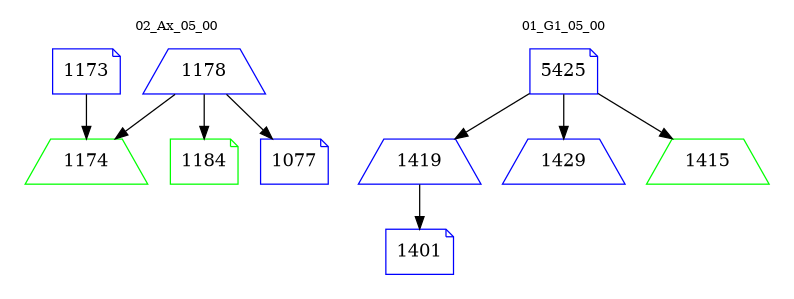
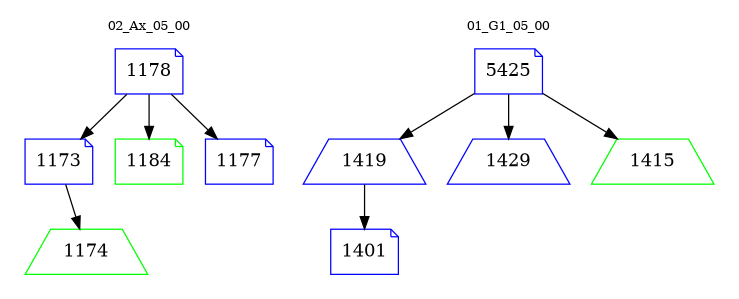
(204, 71) -> (149, 71)
(150, 113) -> (108, 112)
(294, 162) -> (239, 162)
